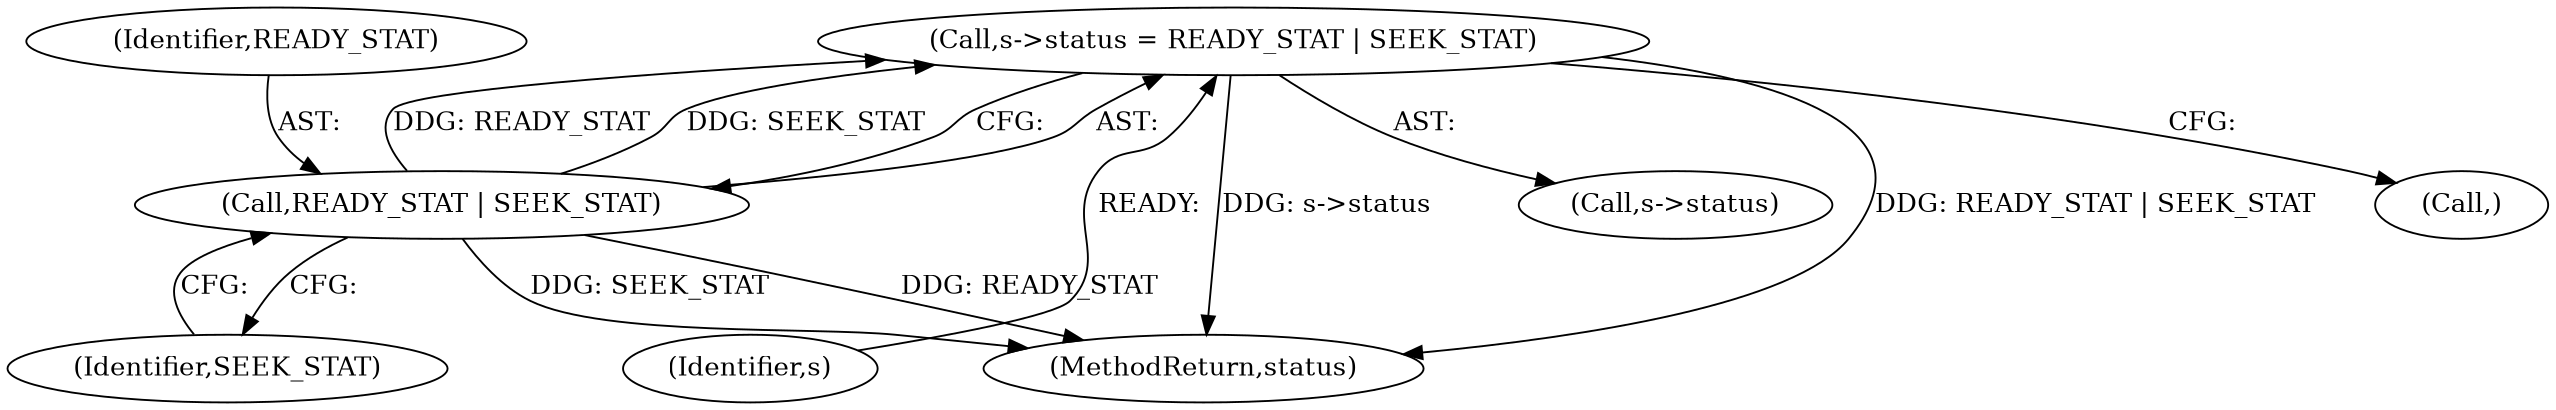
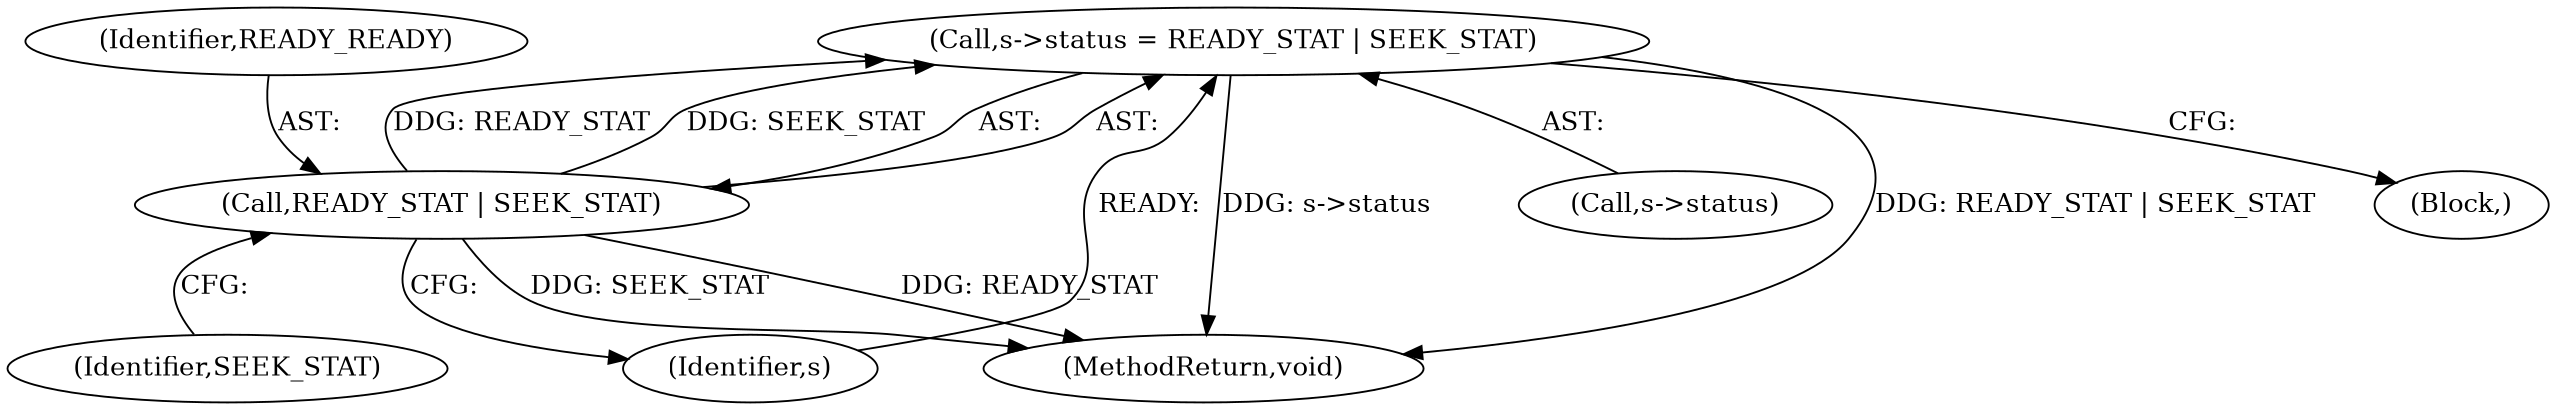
(276, 41) -> (276, 41)
(1015, 123) -> (1015, 123)
(1402, 141) -> (1500, 120)
(2462, 205) -> (2462, 205)
(293, 270) -> (473, 333)
(1204, 369) -> (1204, 369)
